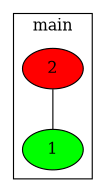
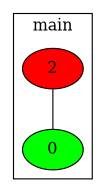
(53, 150) -> (53, 150)
